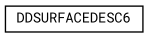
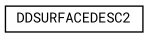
(74, 19) -> (74, 19)
